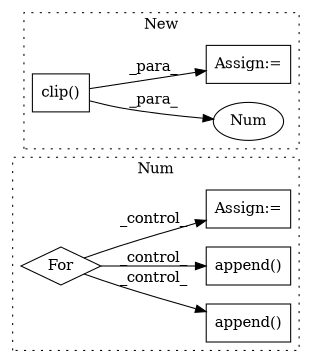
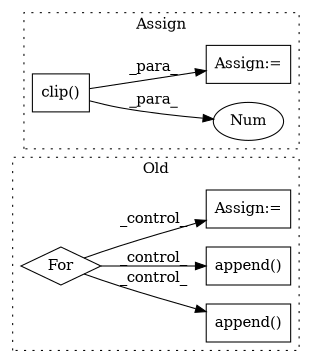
(162, 25) -> (162, 25)
(156, 169) -> (156, 169)
